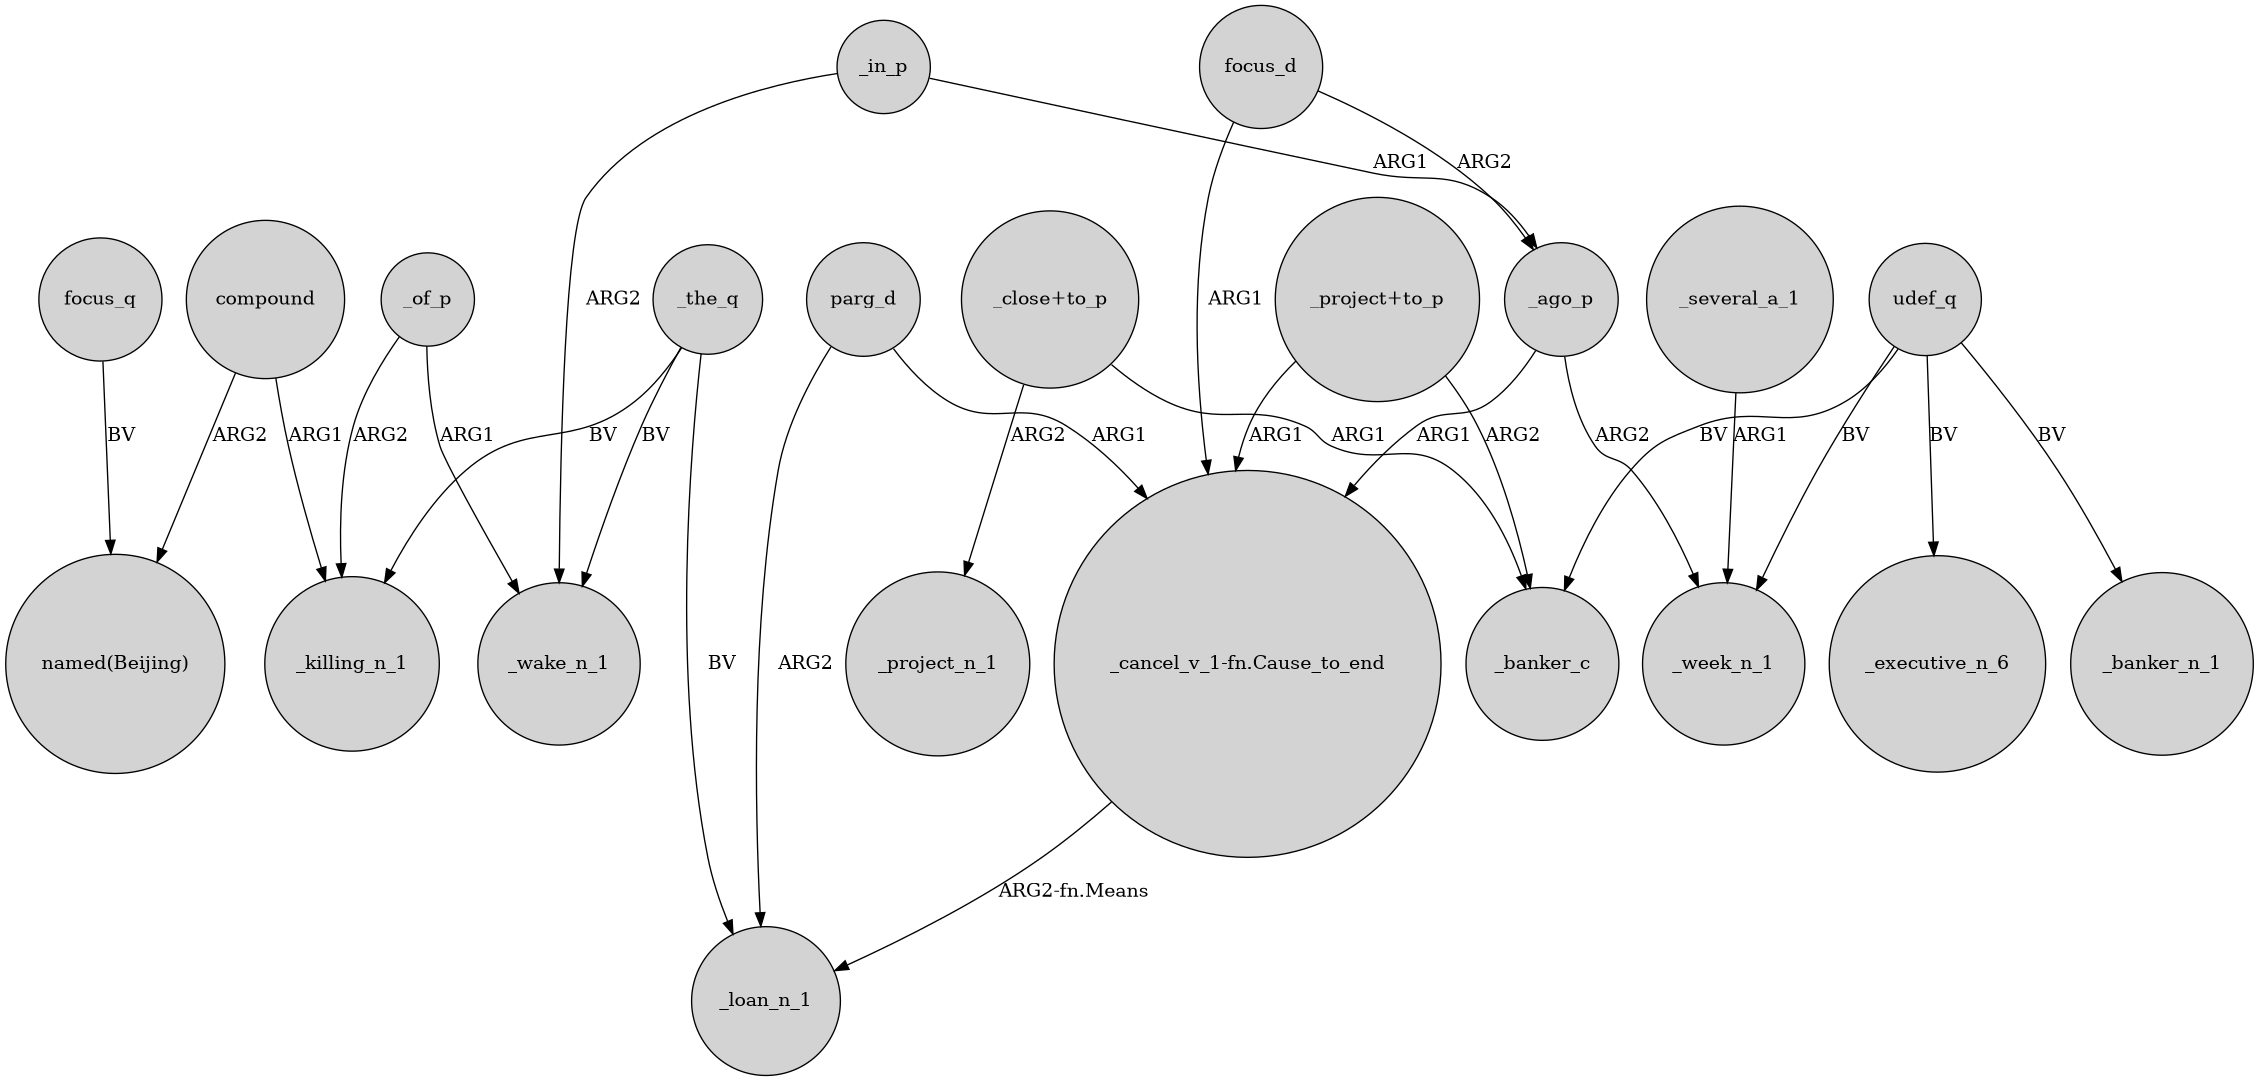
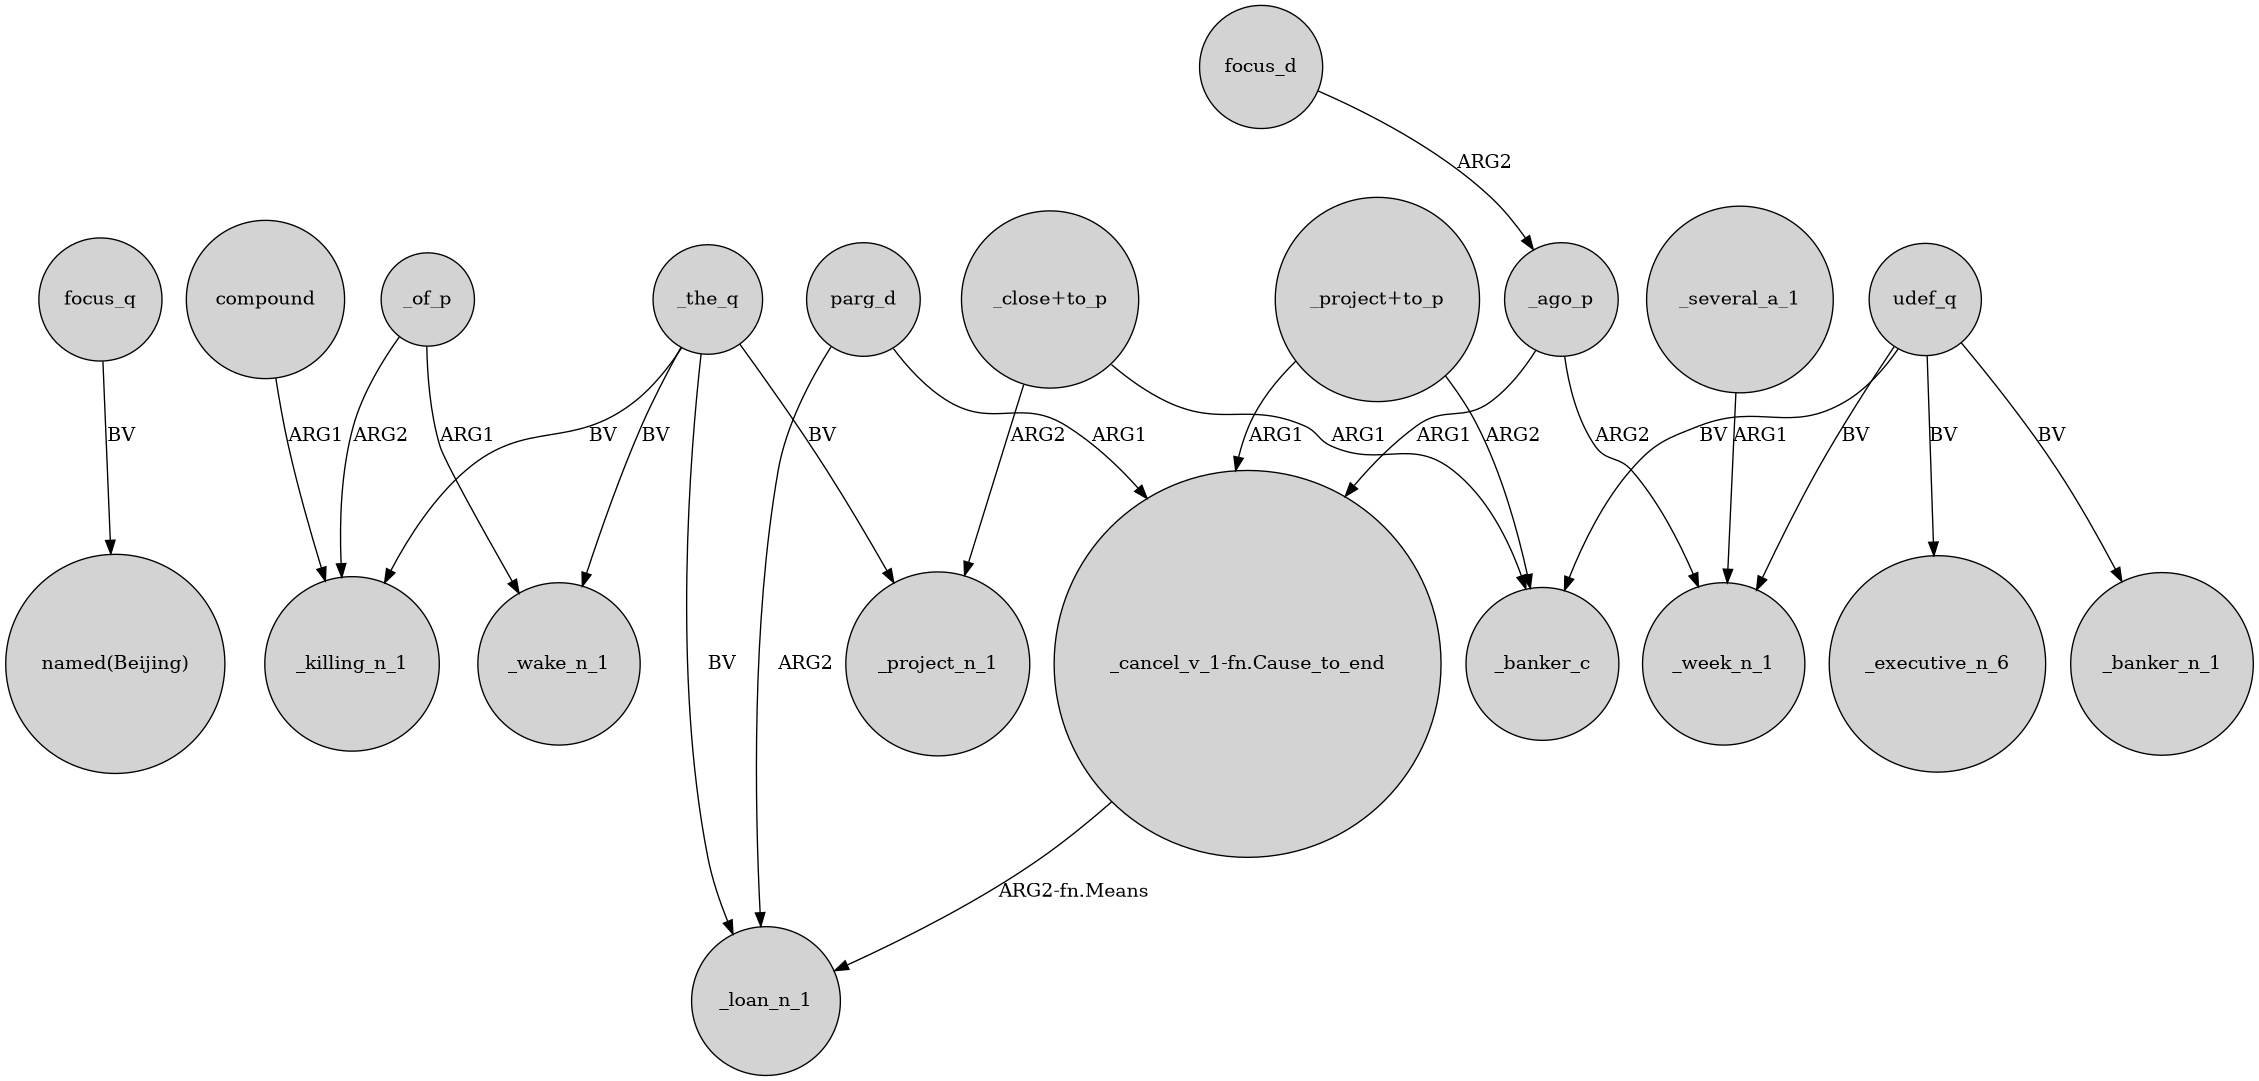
(884, 67) -> none
(1198, 289) -> none
none -> (817, 455)
(199, 461) -> none
